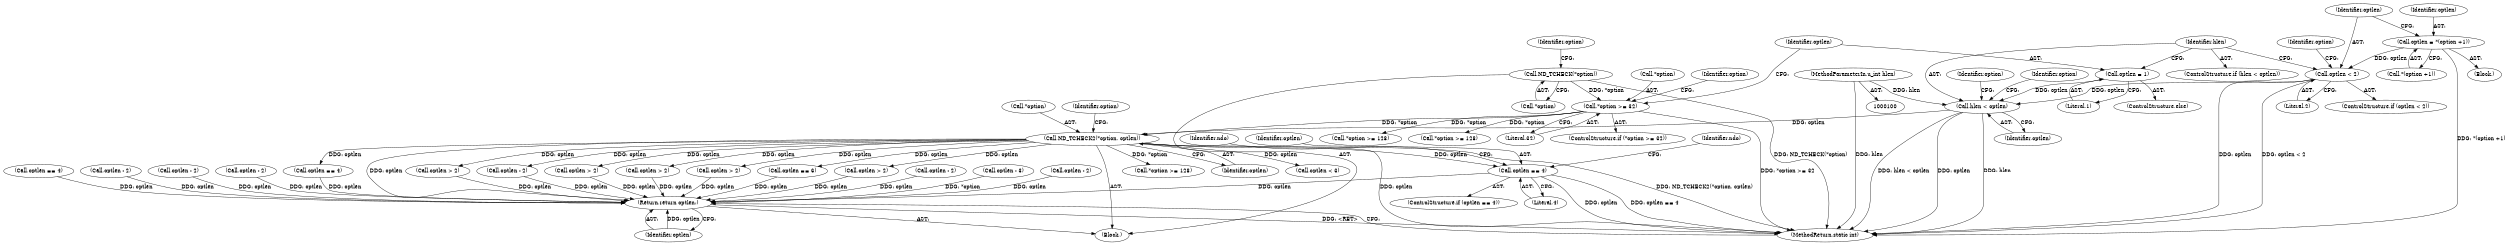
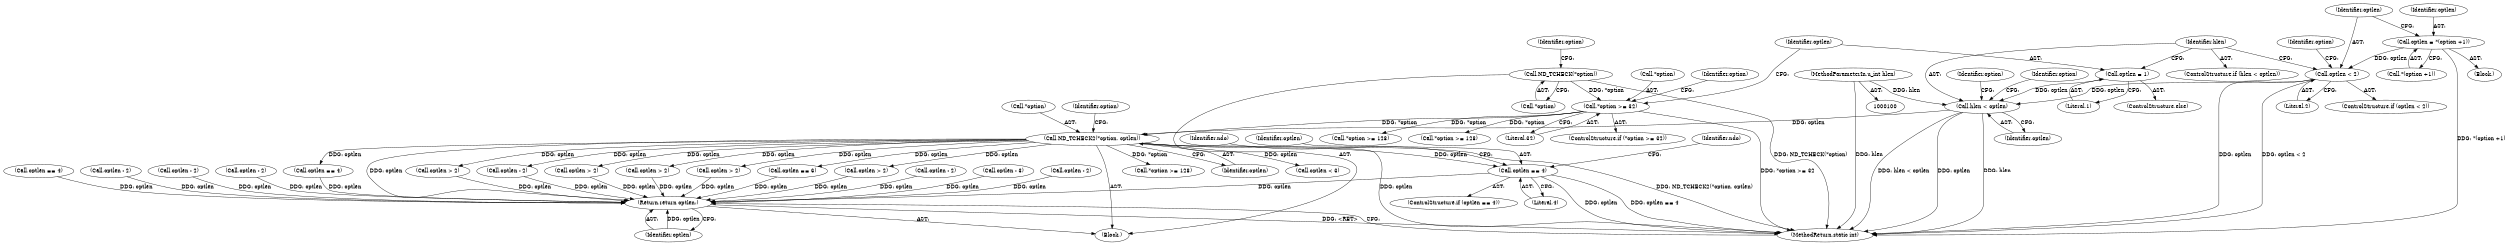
(963, 187) -> (963, 187)
